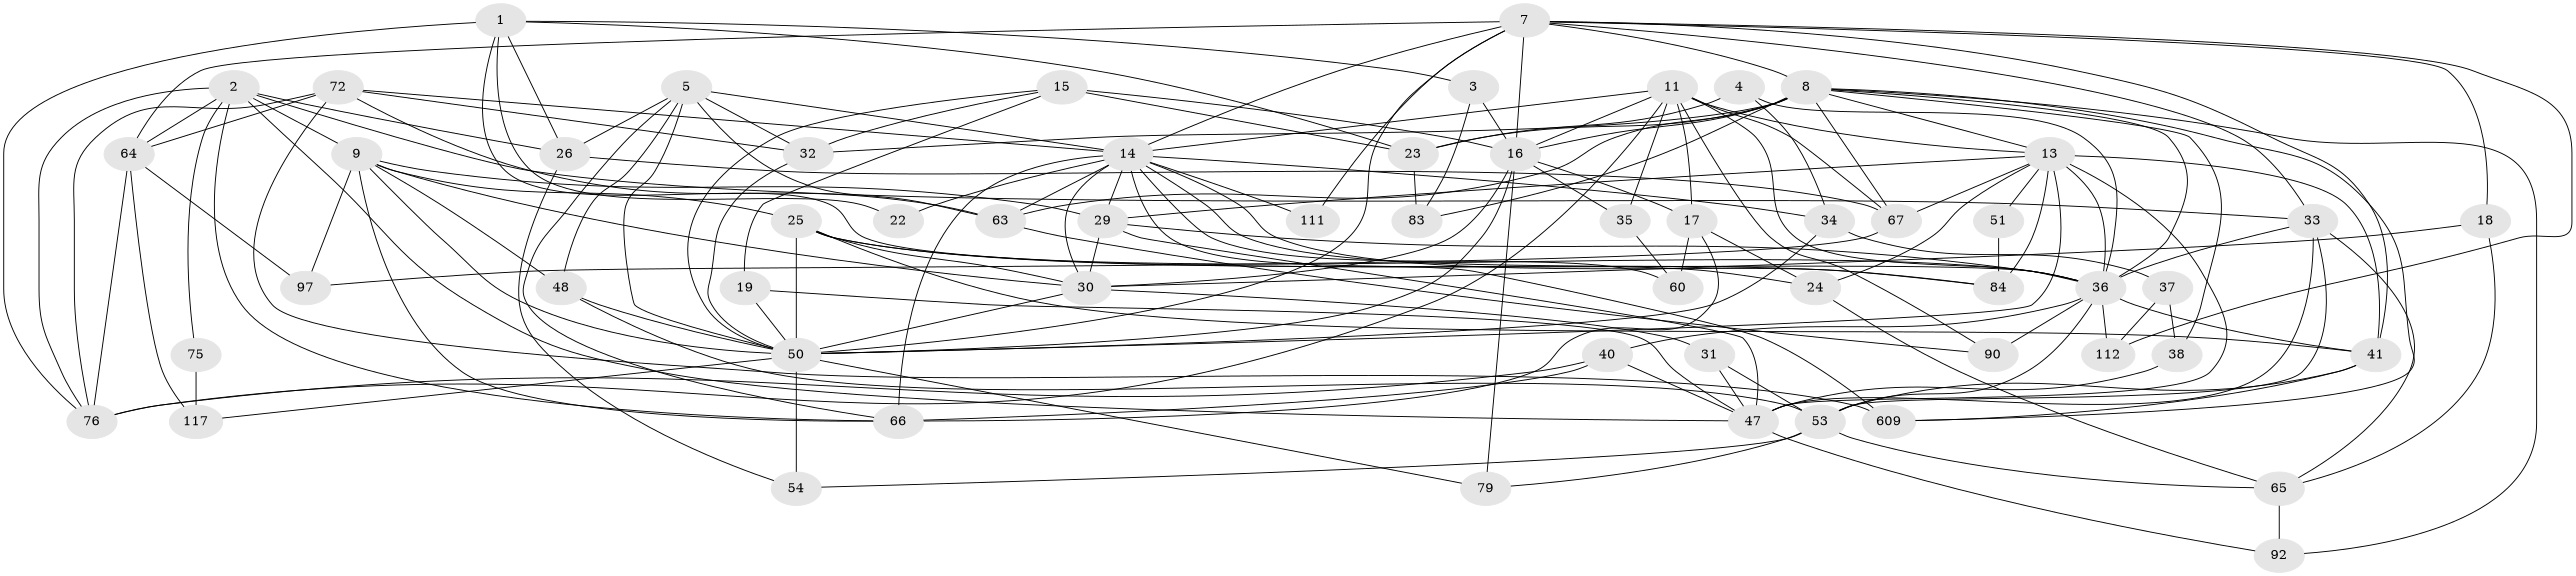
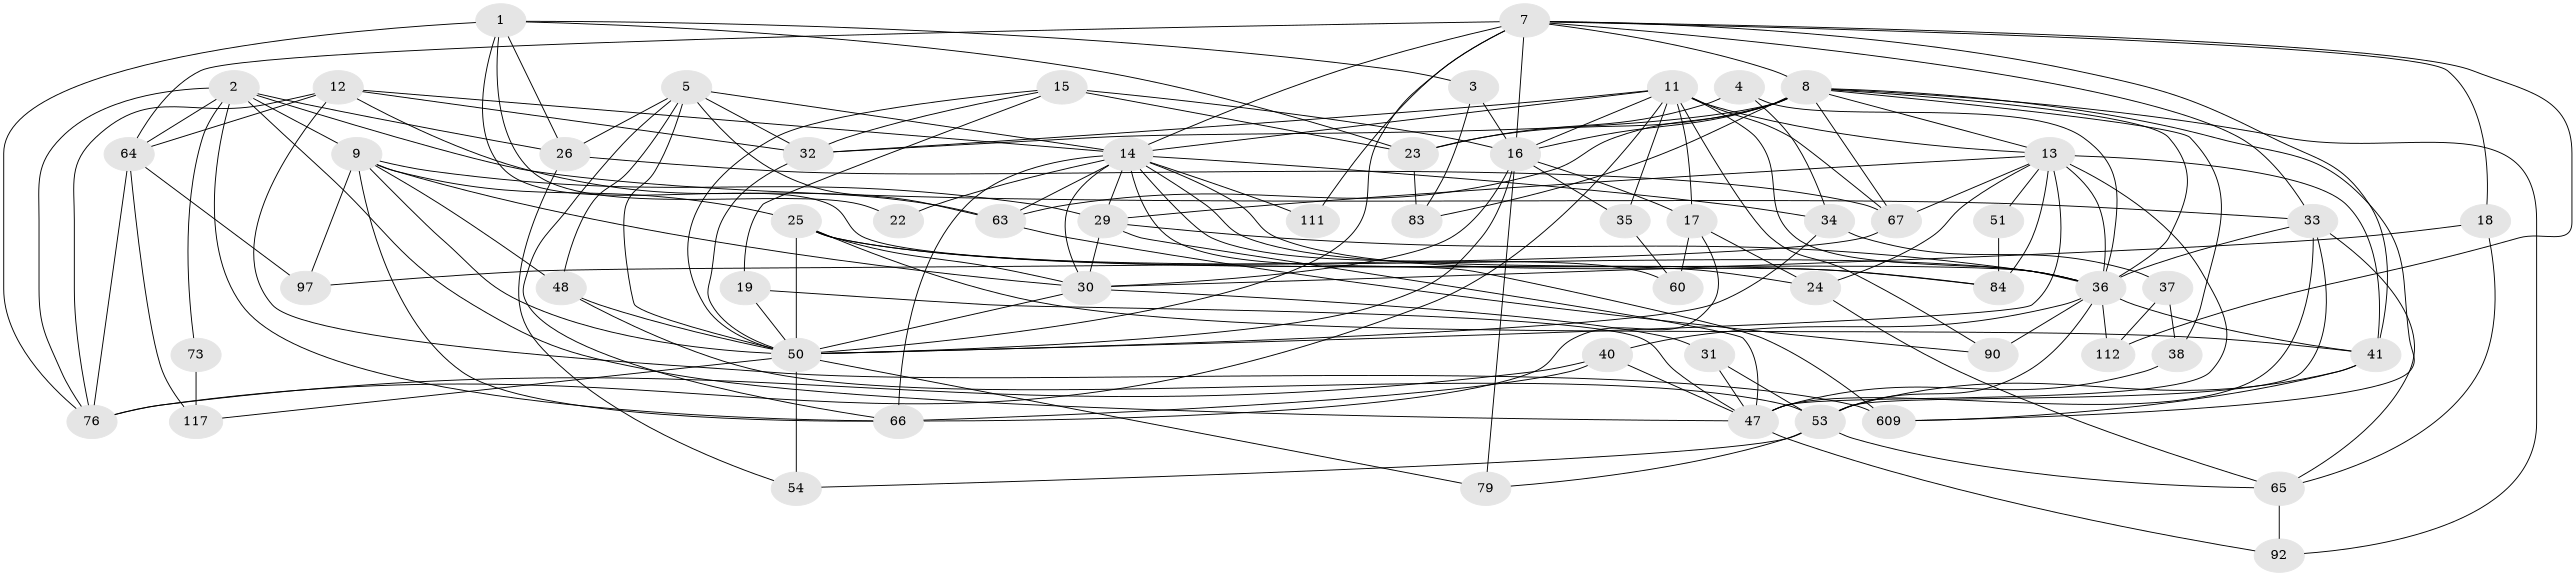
(338, 87) -> (338, 87)
none -> (1221, 126)
(196, 355) -> (196, 355)
